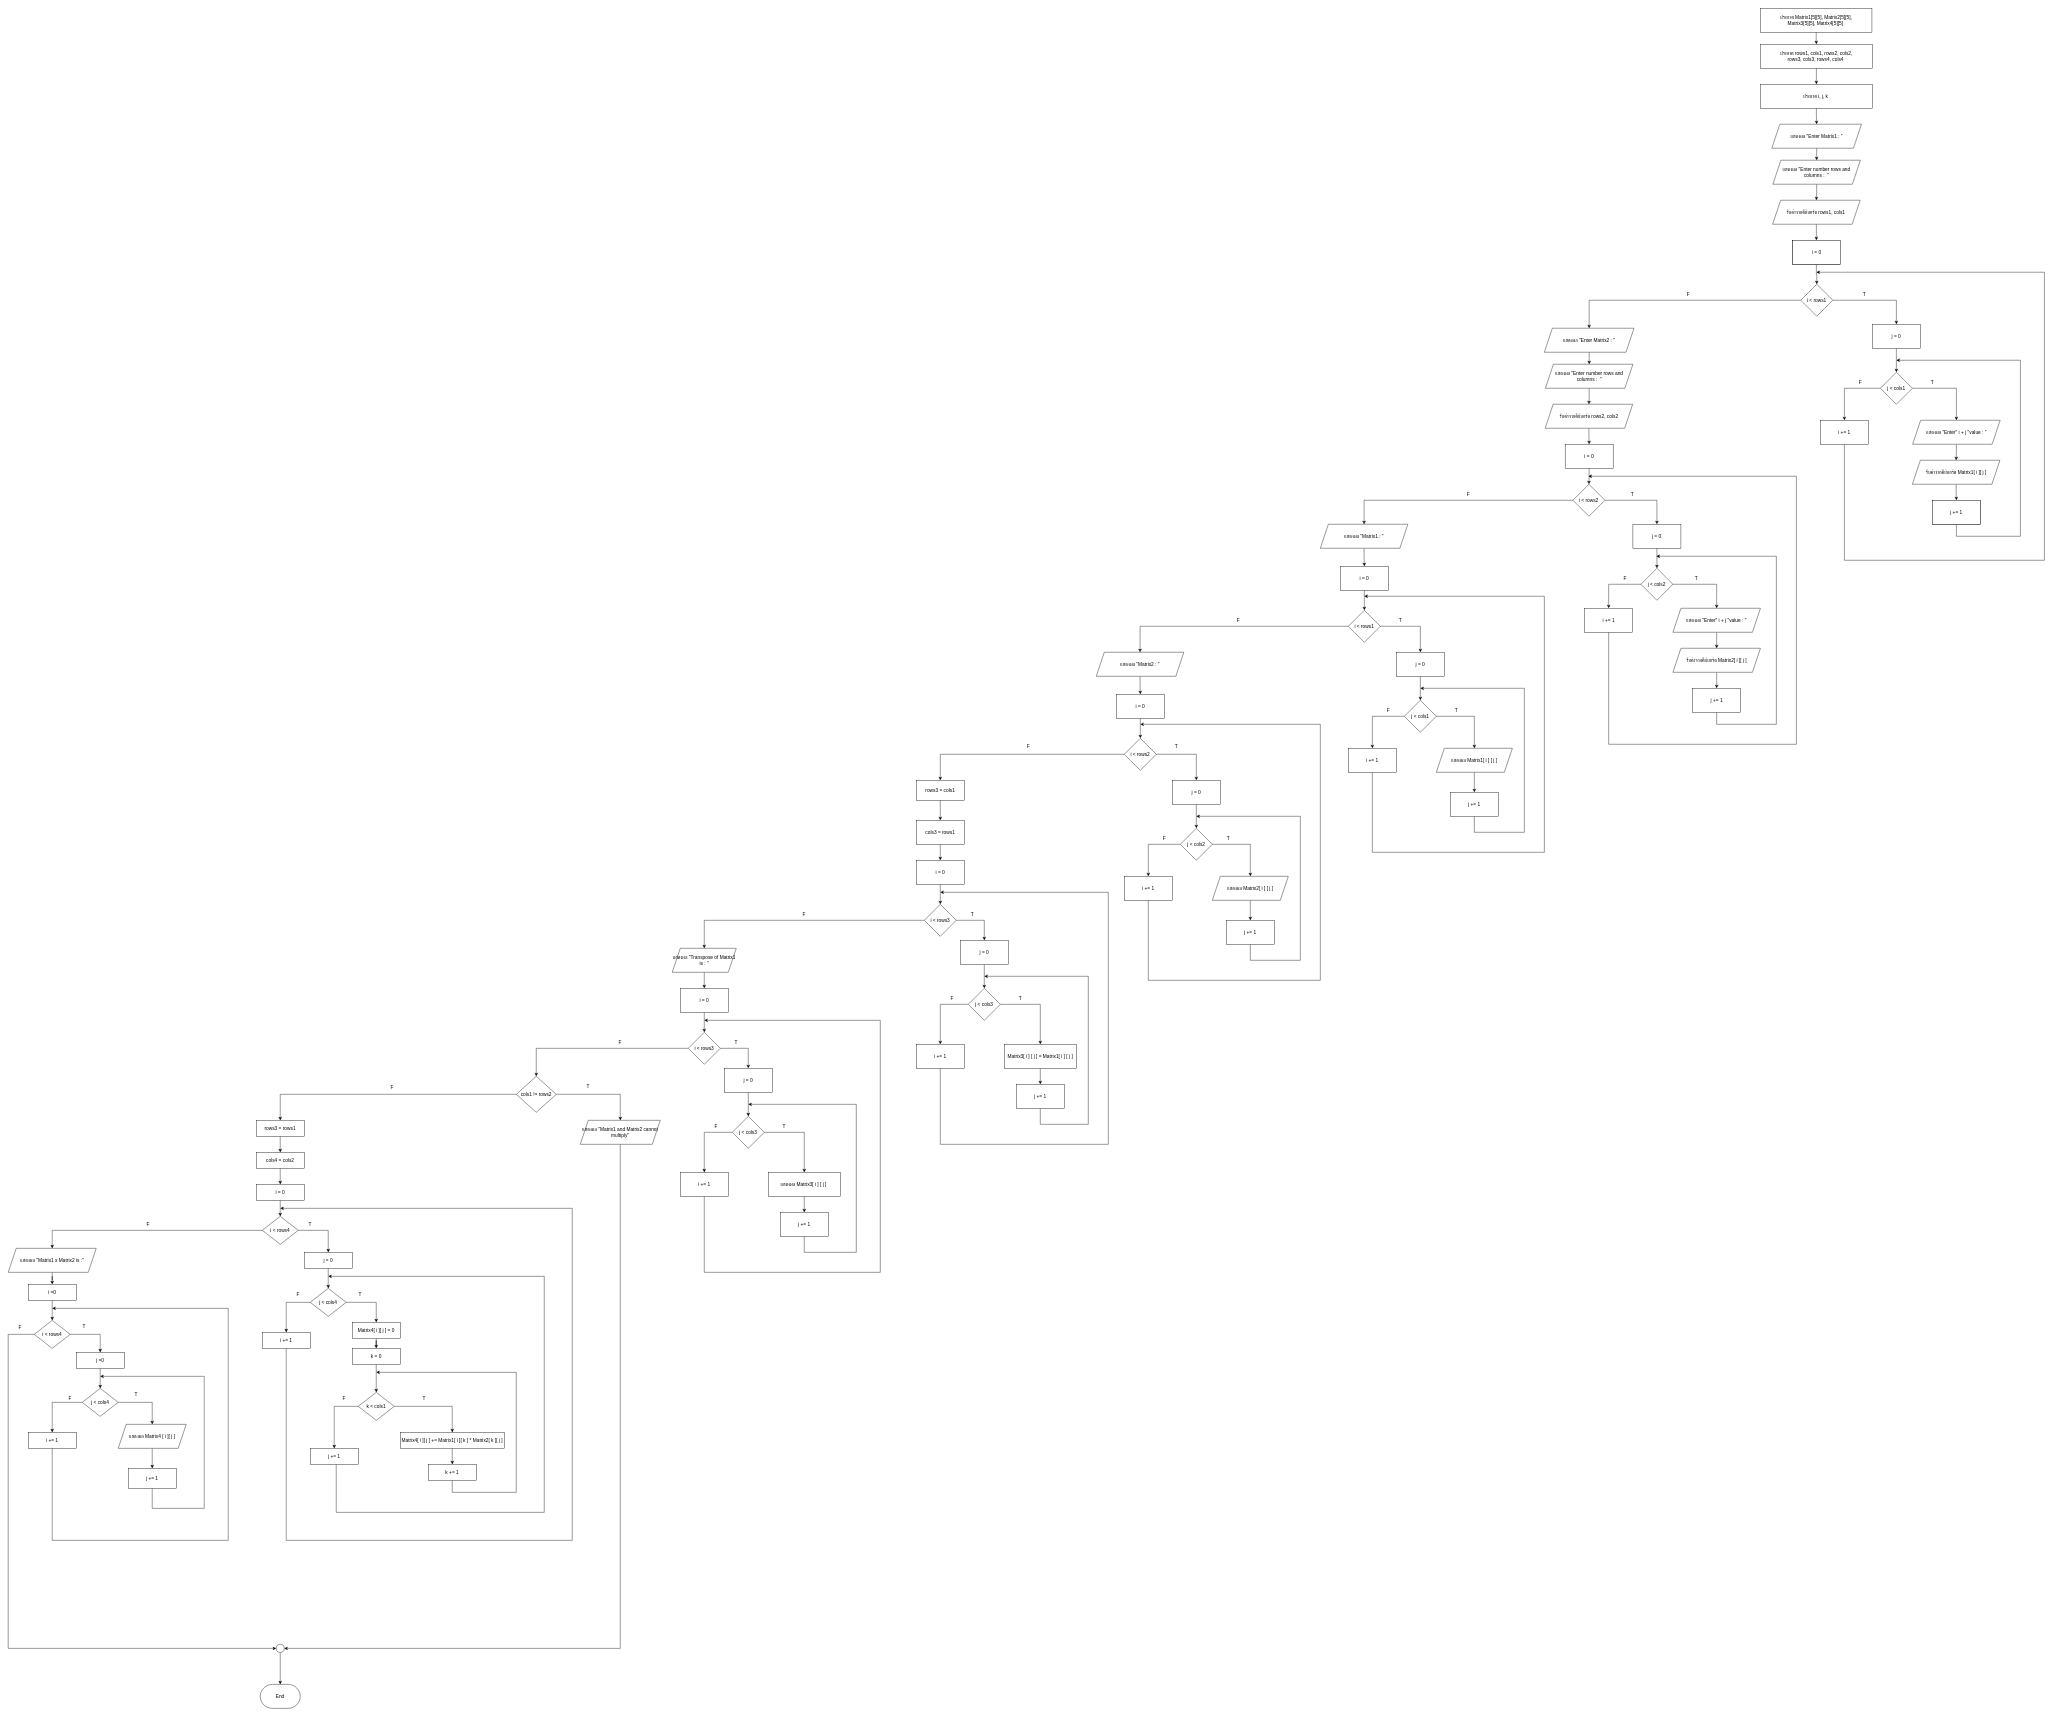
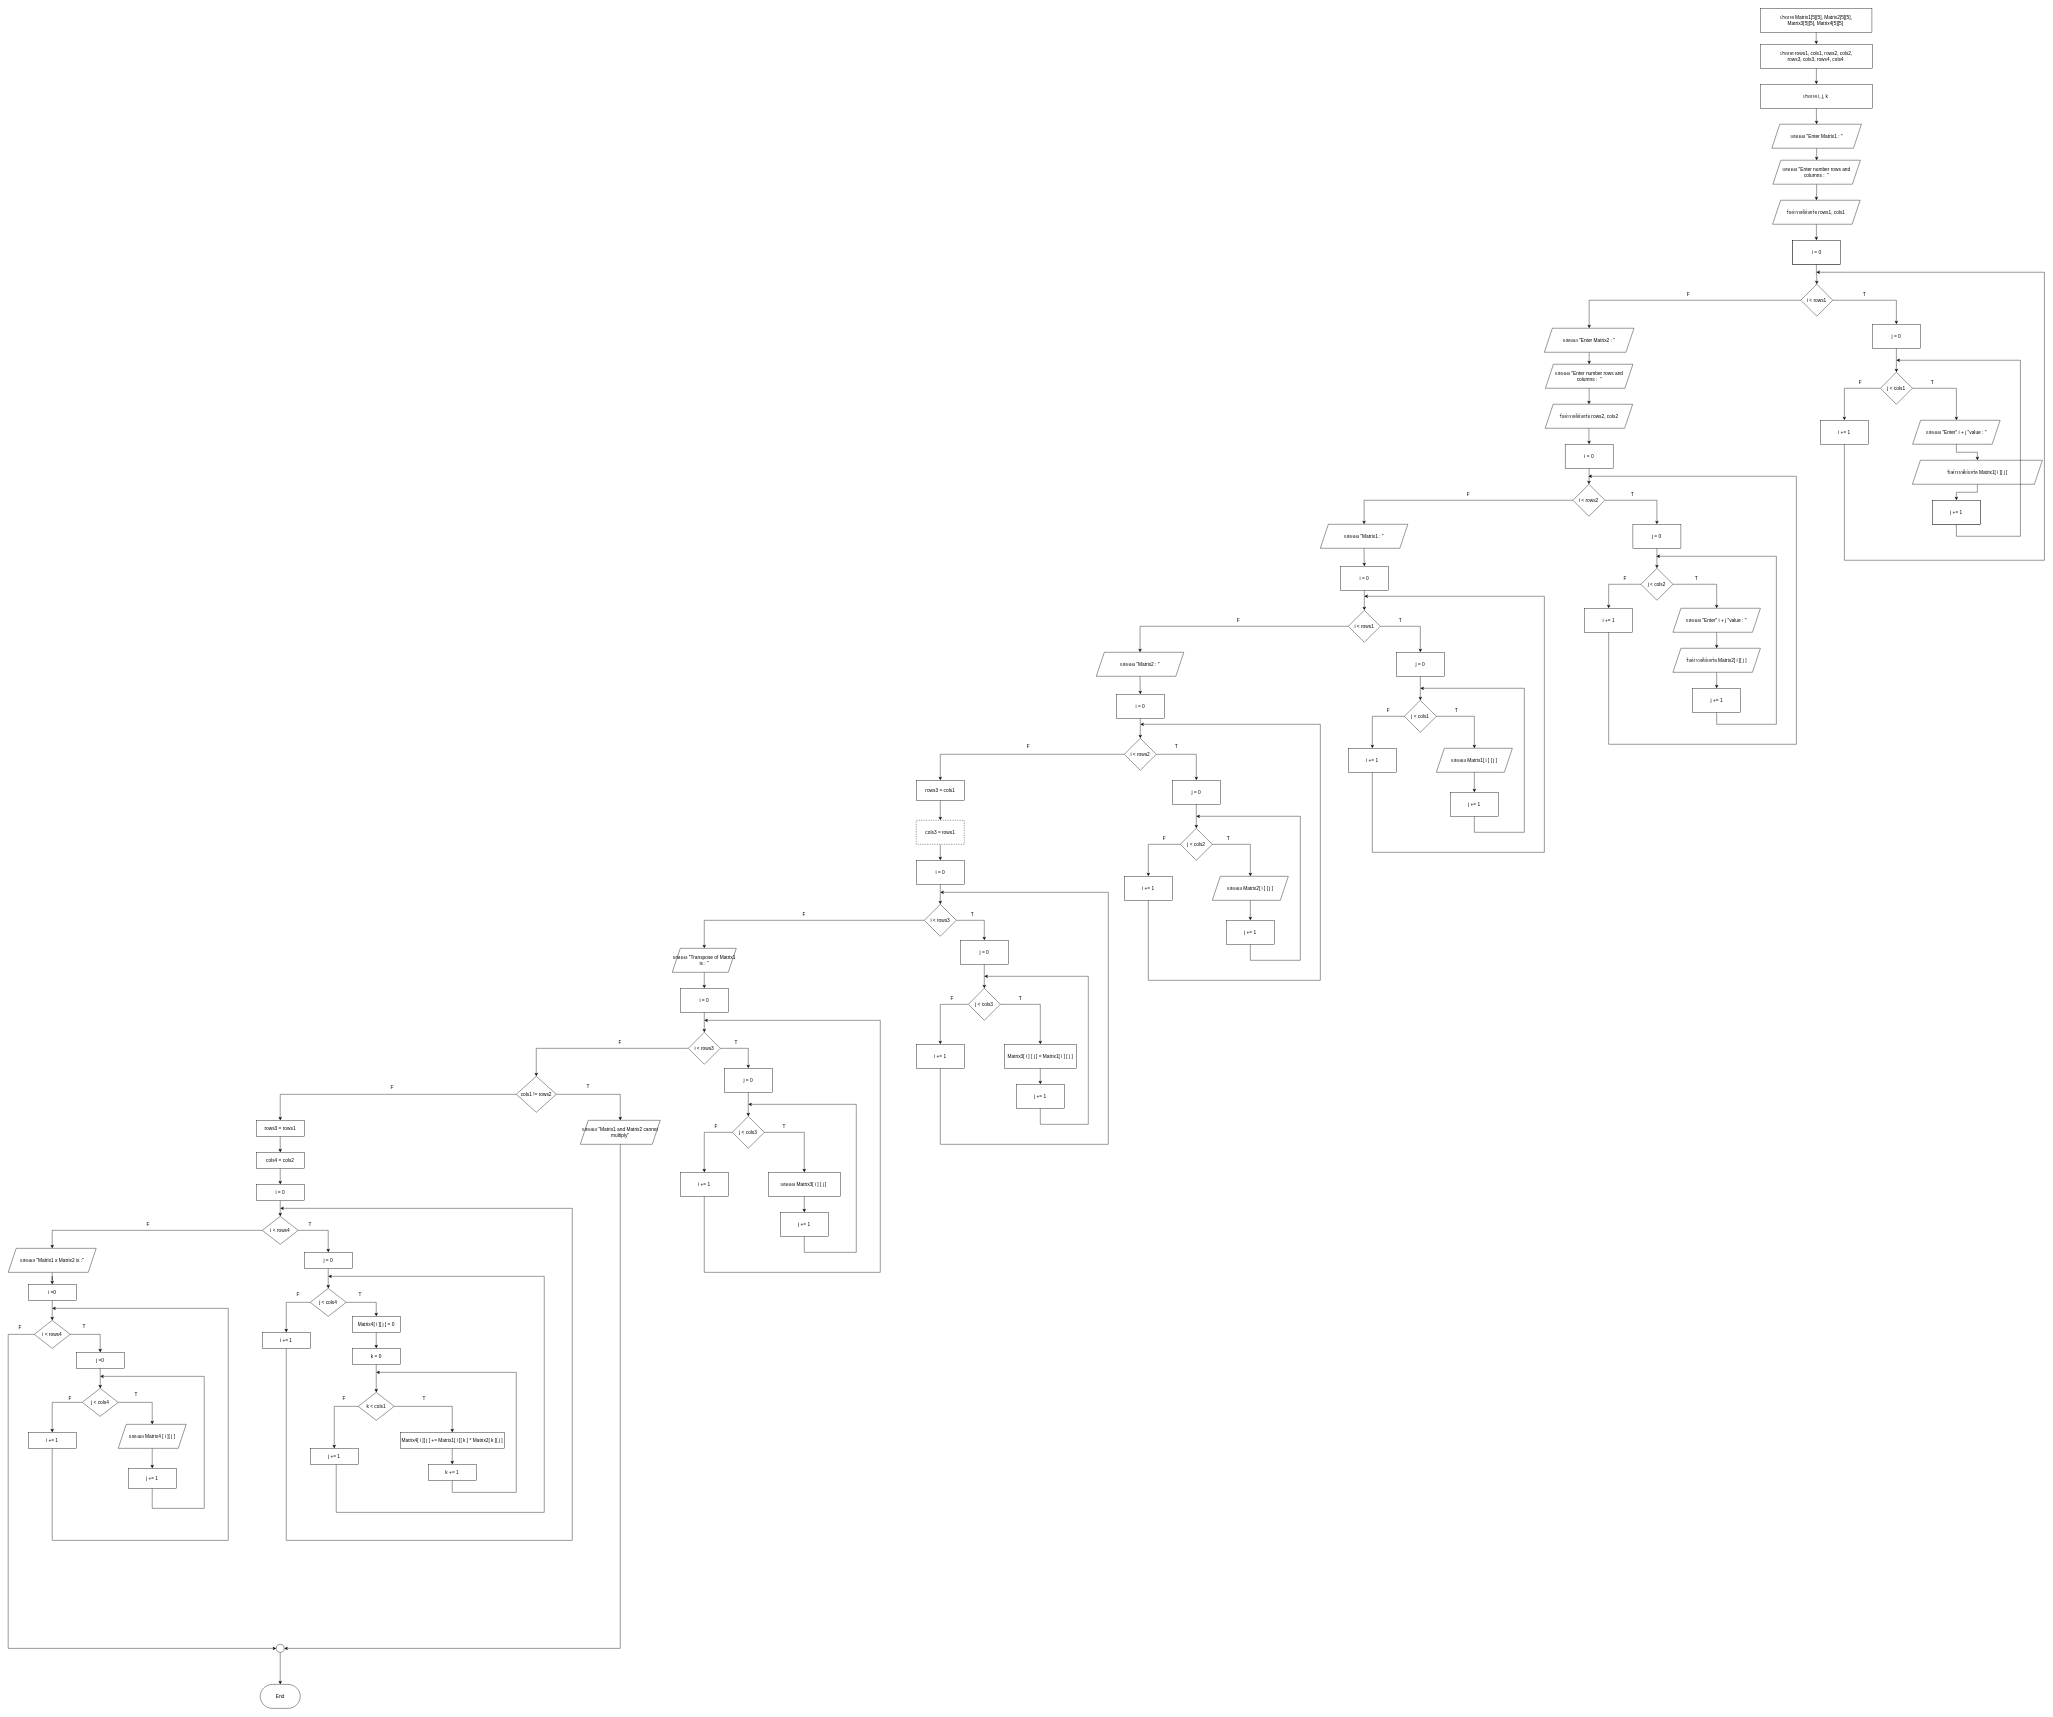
(1956, 472) -> (1977, 472)
(940, 832) -> (940, 832)
(376, 1330) -> (376, 1324)
